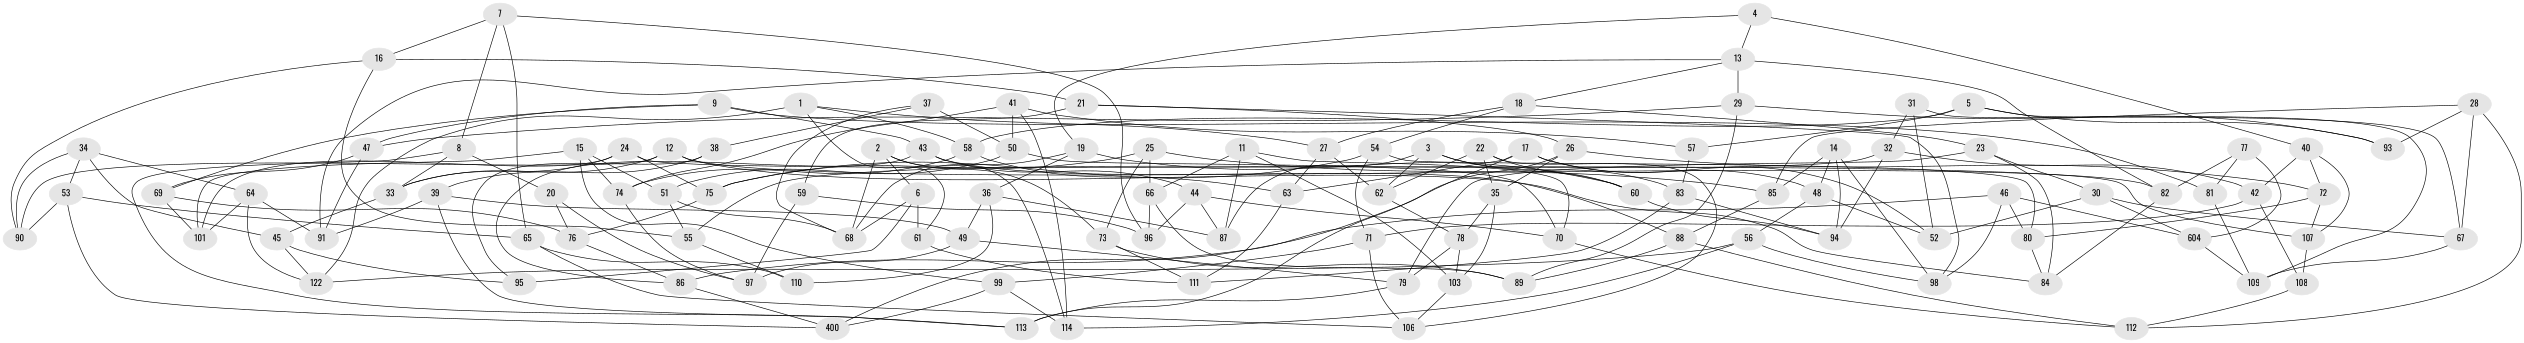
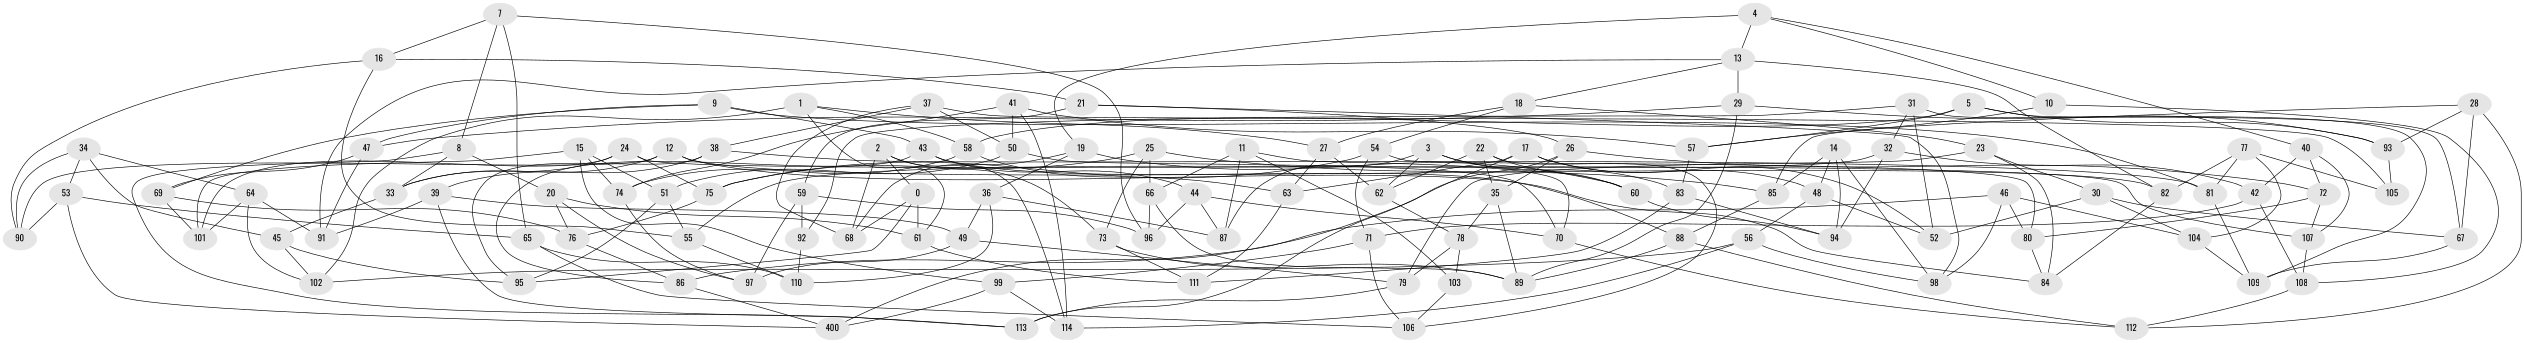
none -> (2049, 104)
none -> (1465, 161)
(918, 194) -> (918, 194)
none -> (2392, 194)
none -> (735, 216)
(757, 217) -> (602, 246)
none -> (802, 239)
(2194, 239) -> (2194, 239)
(1487, 243) -> (1507, 239)
(316, 284) -> (316, 284)
